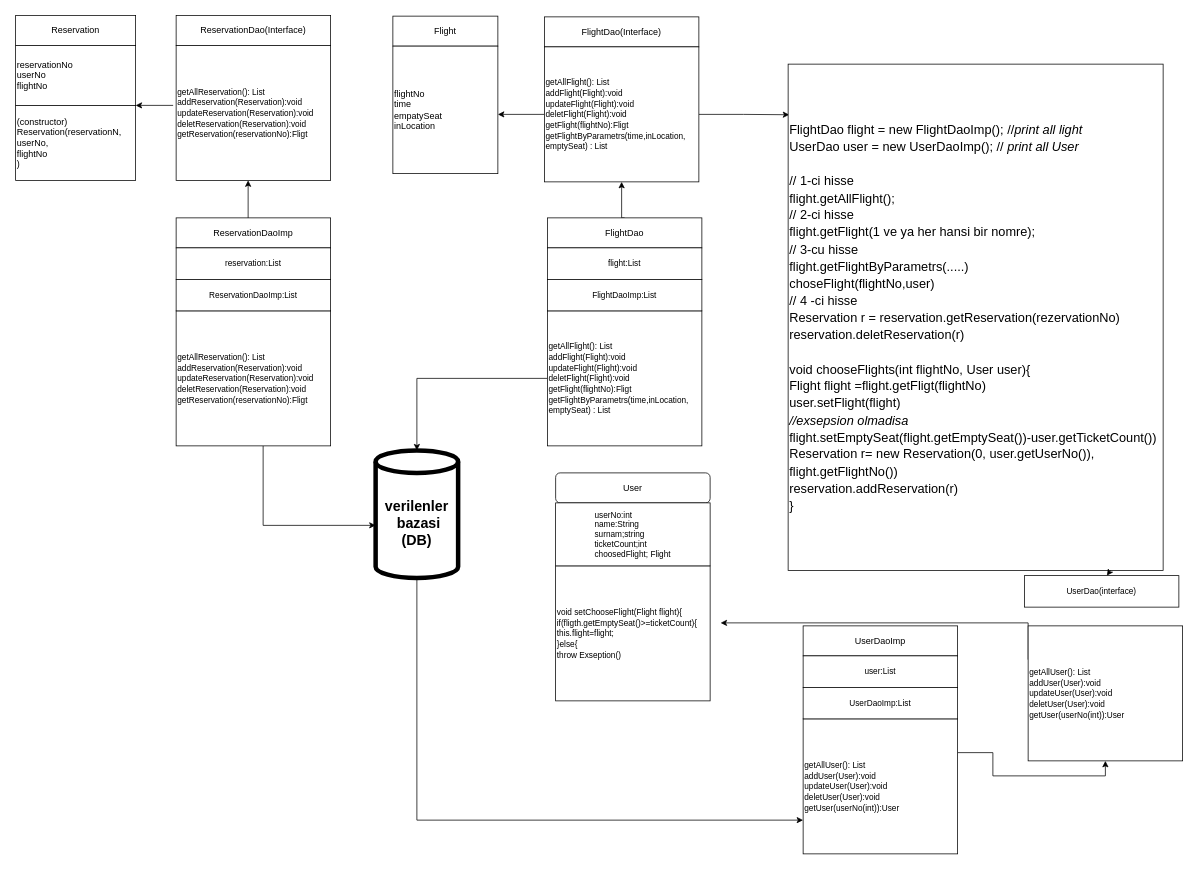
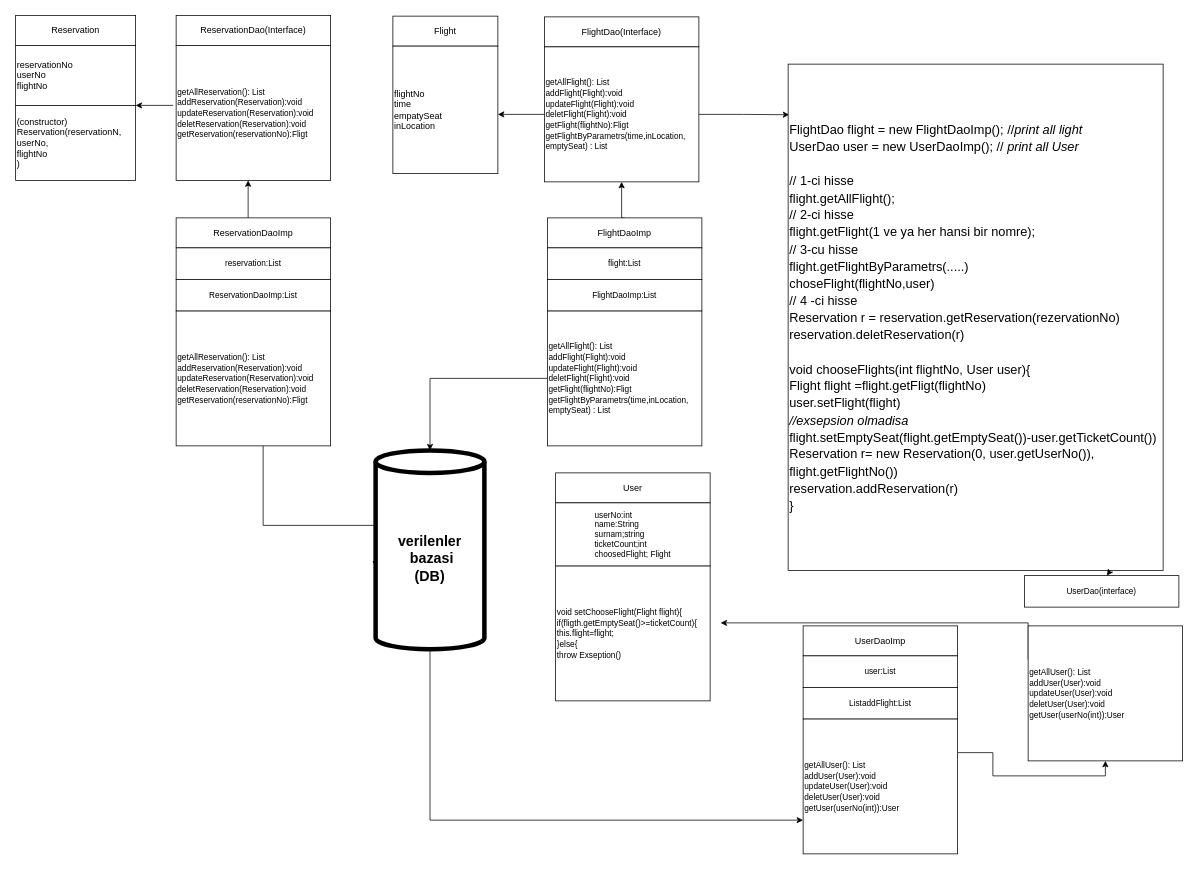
(624, 233) -> (624, 233)
(633, 488) -> (633, 488)
(417, 514) -> (430, 550)
(880, 703) -> (880, 703)
